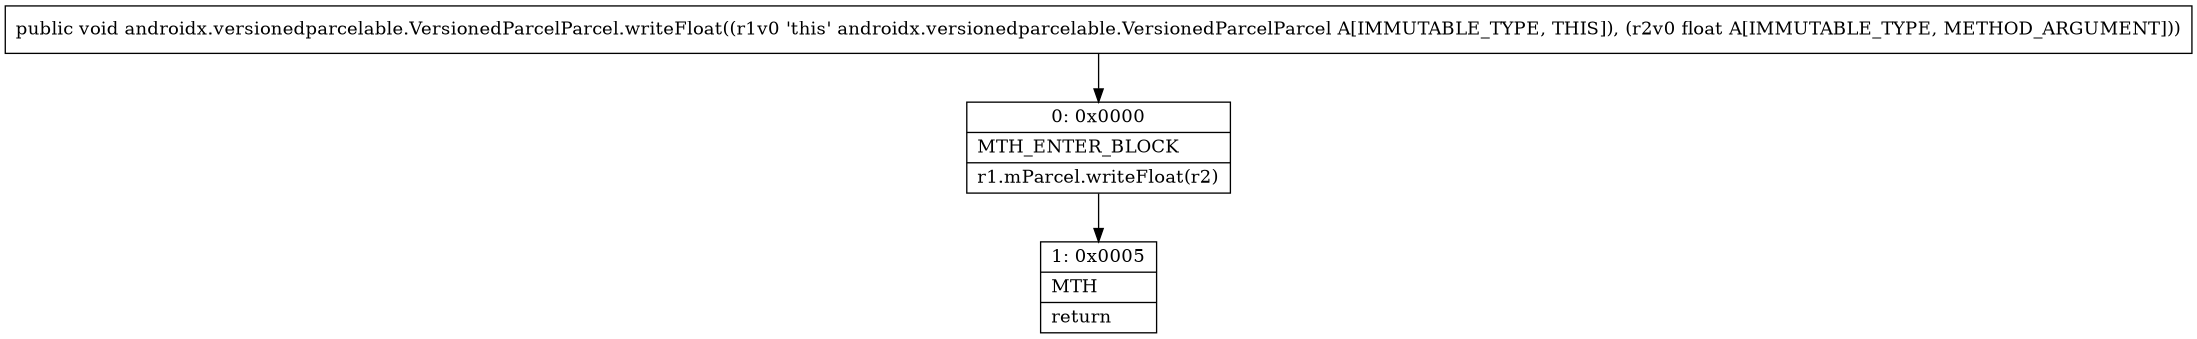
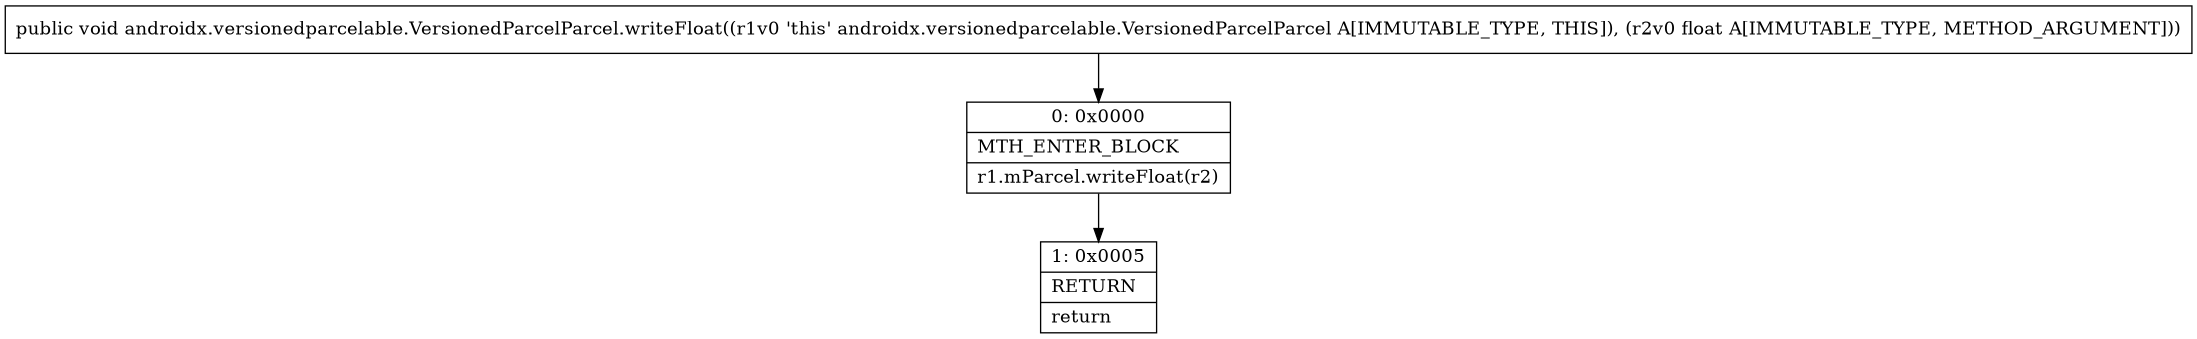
(1075, 287) -> (1094, 287)
